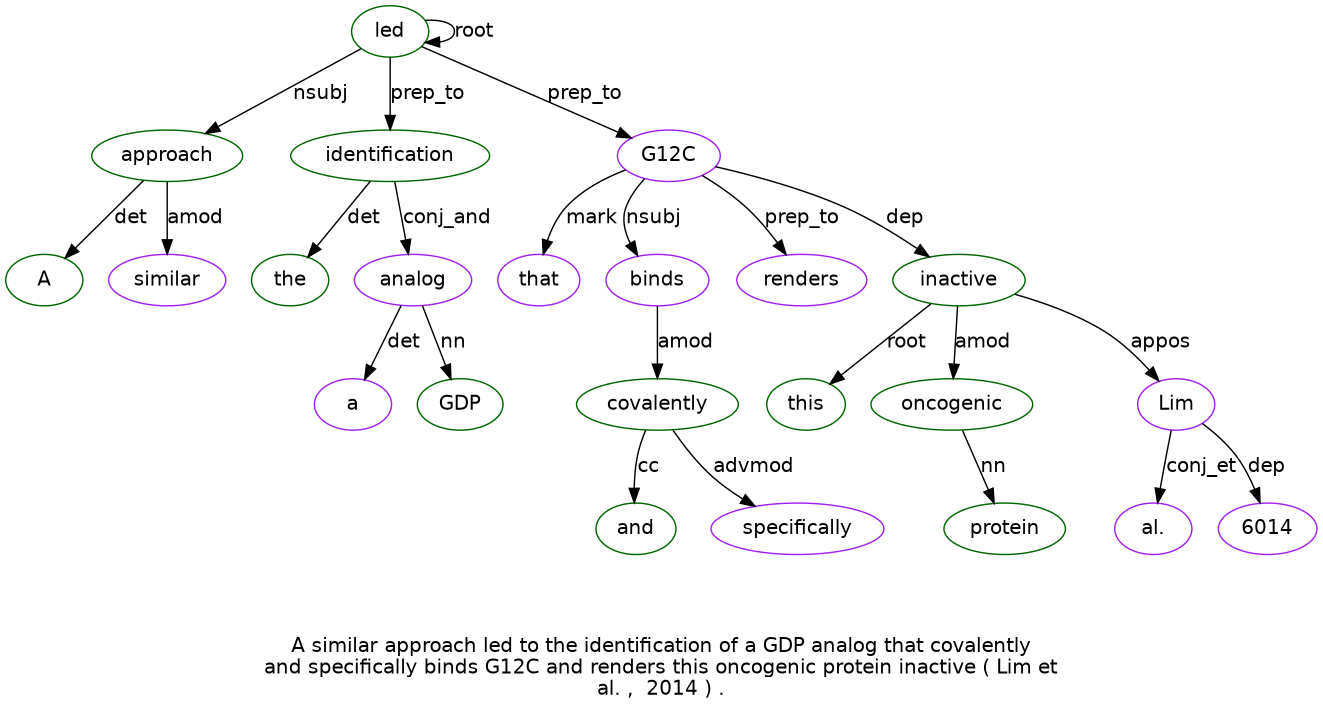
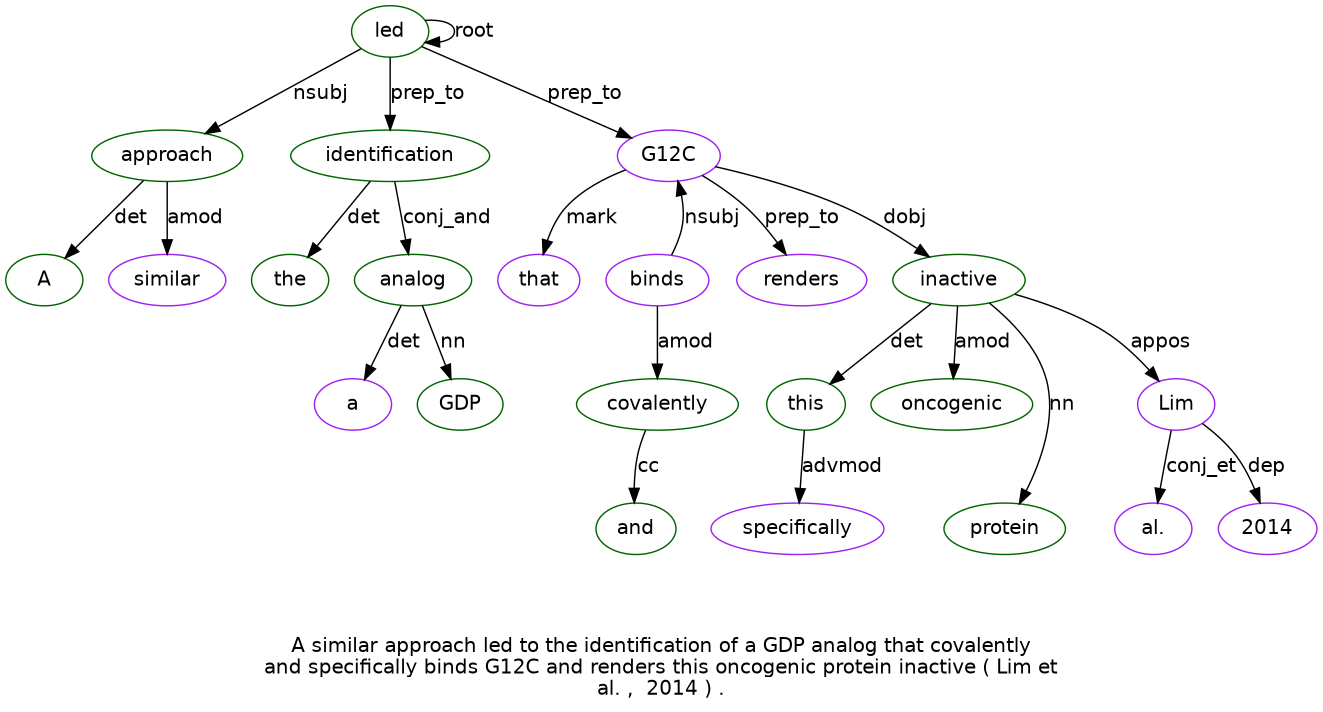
(626, 209) -> (682, 226)
(905, 218) -> (905, 218)
(413, 280) -> (413, 280)
(907, 342) -> (907, 342)
(975, 460) -> (1048, 389)
(704, 468) -> (802, 459)
(1268, 529) -> (1268, 529)
